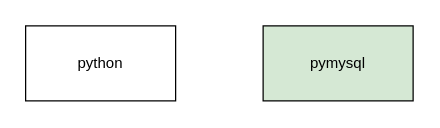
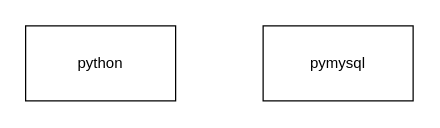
(338, 63) -> (338, 63)
